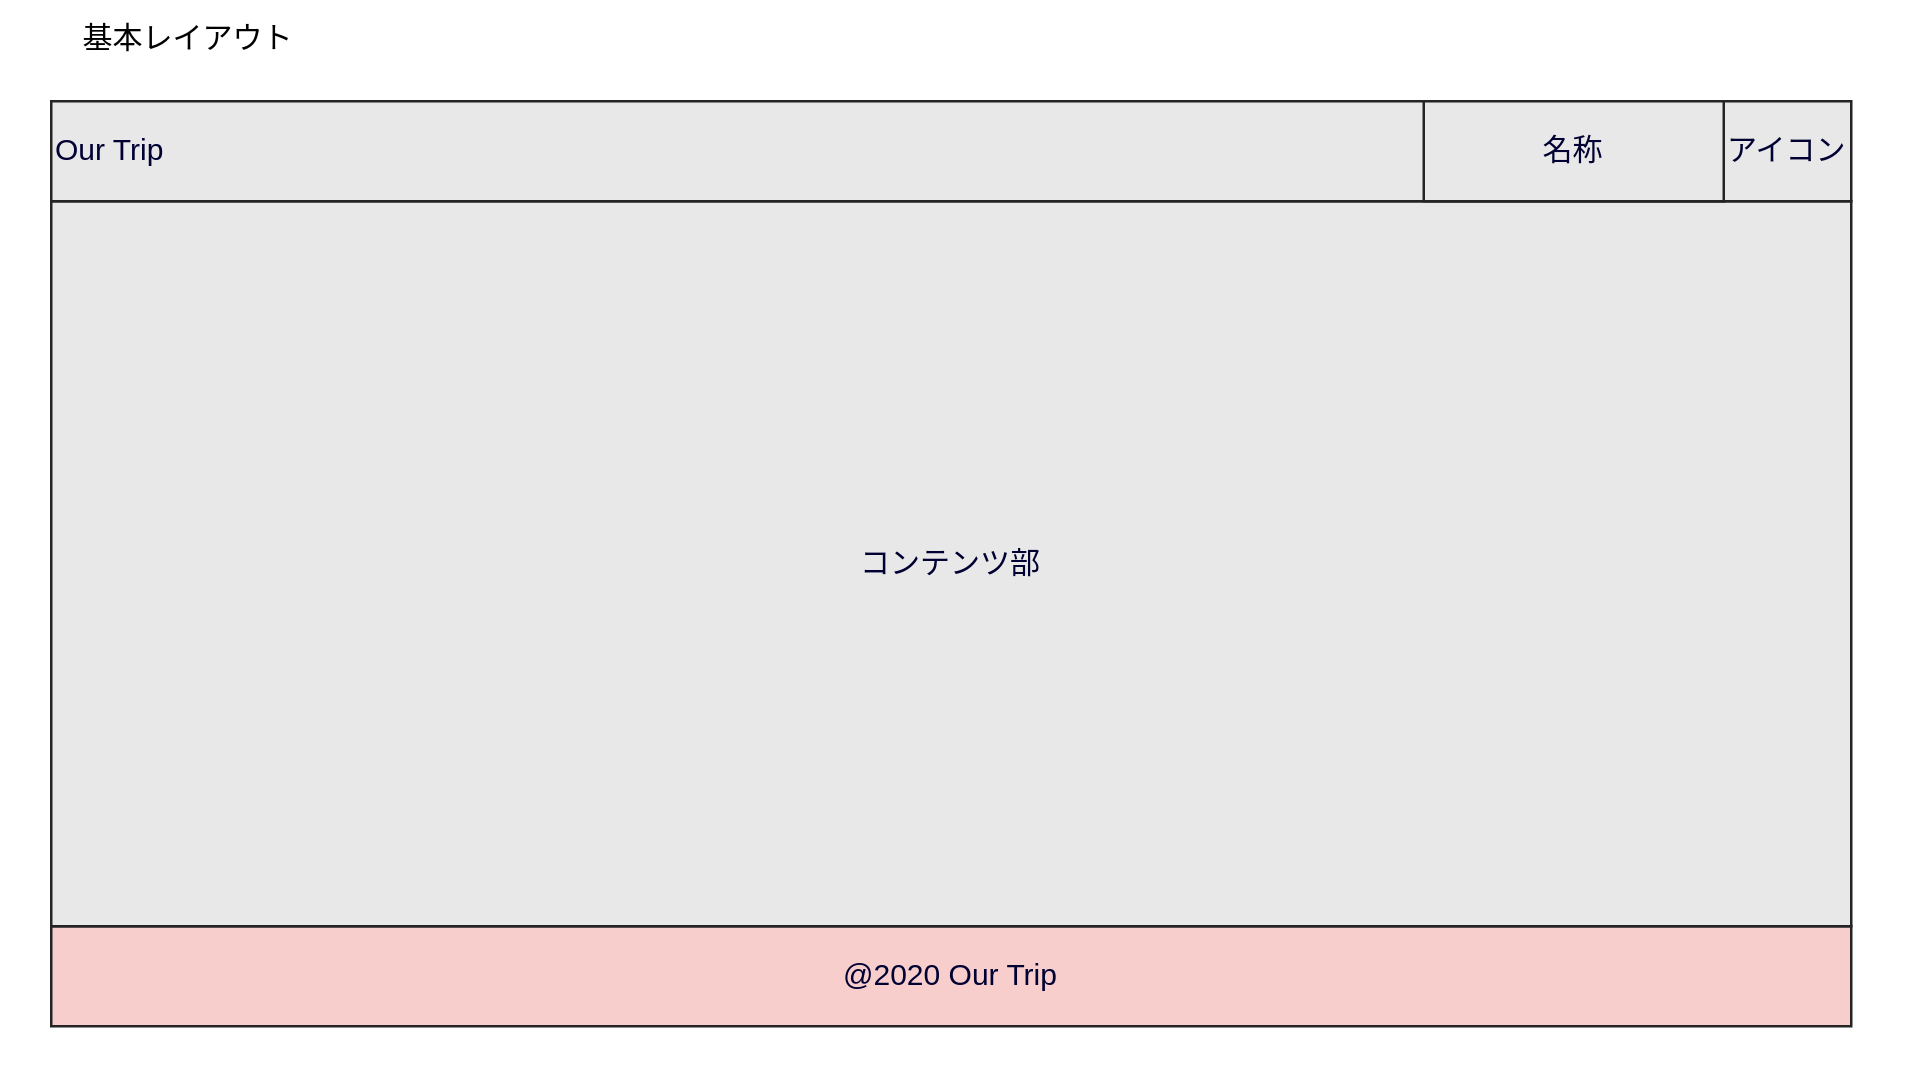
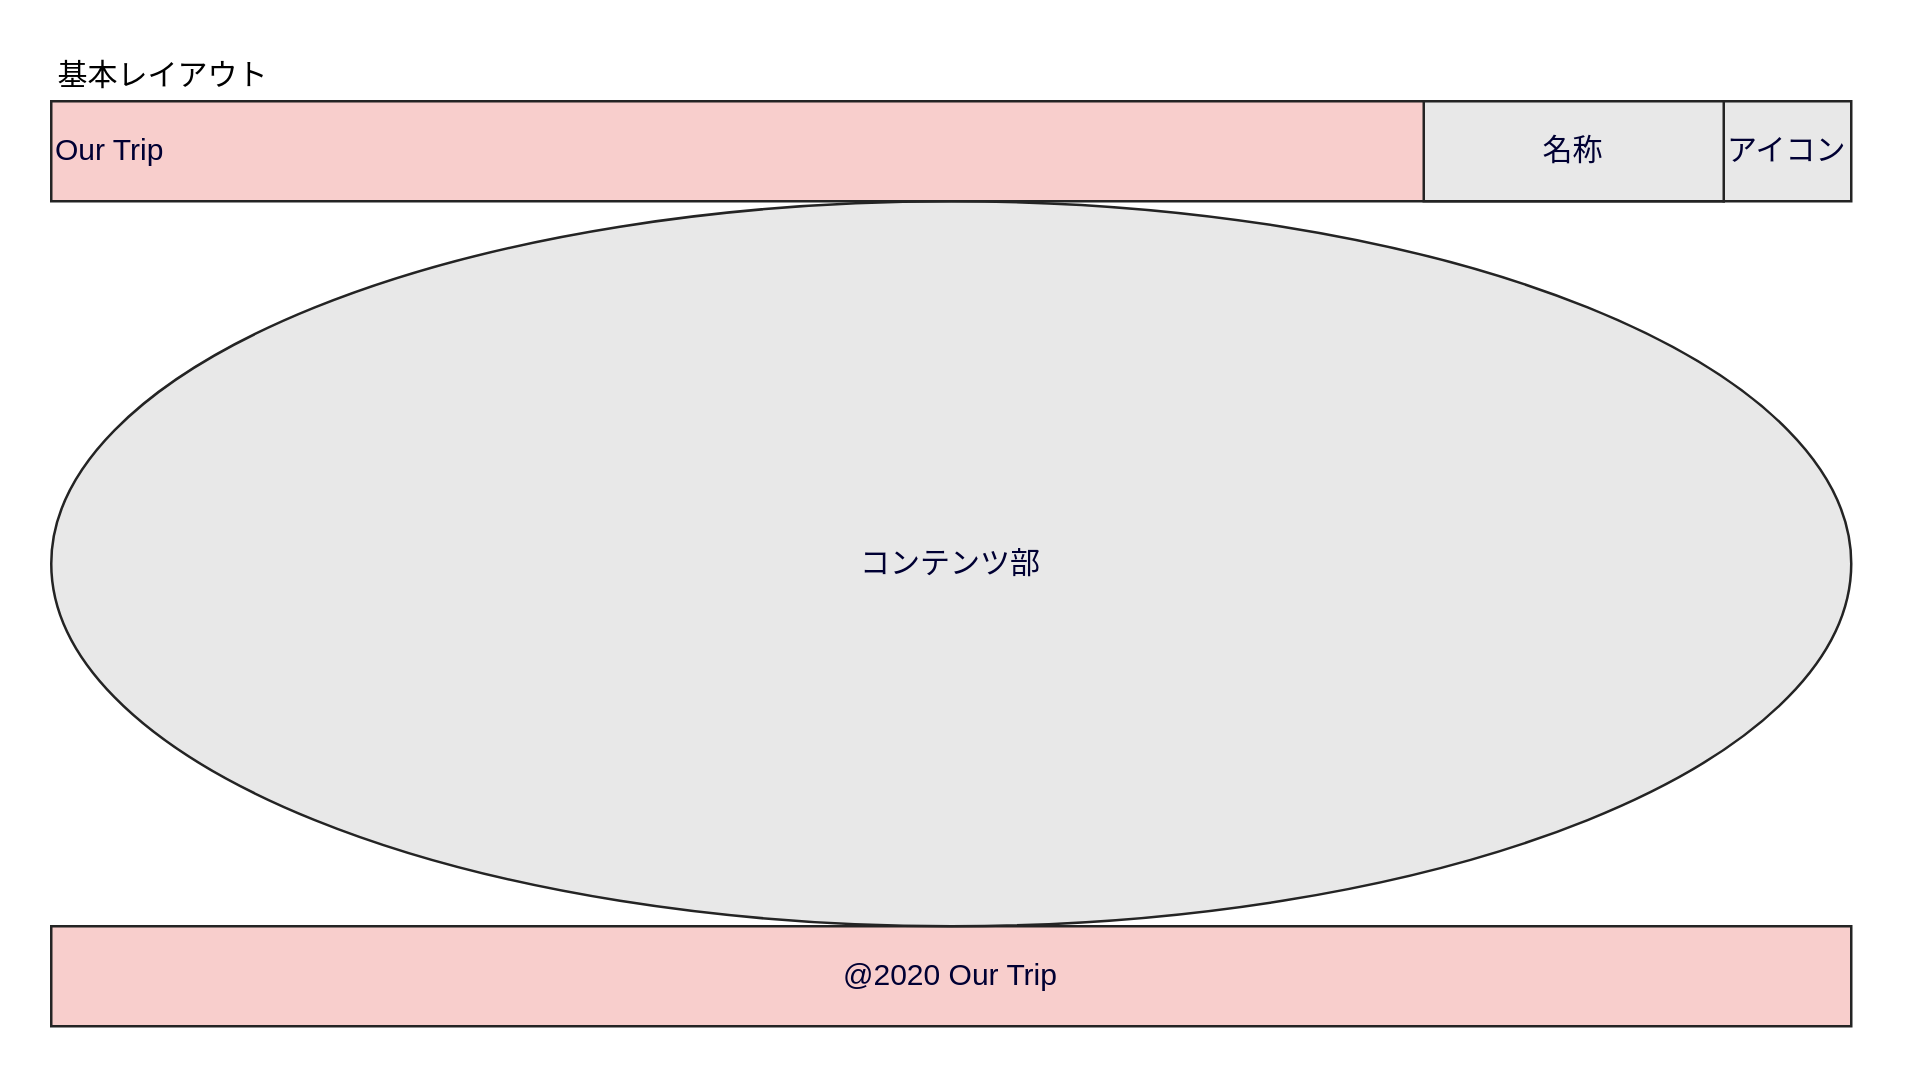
(191, 39) -> (166, 76)
(888, 151) -> (888, 151)
(951, 564) -> (951, 564)
